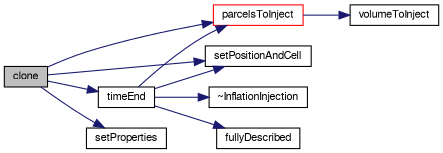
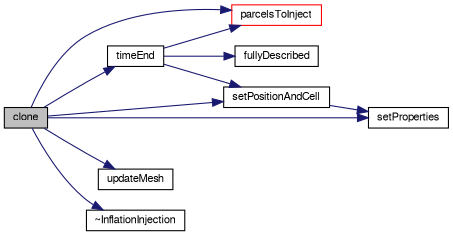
(394, 15) -> none
(176, 97) -> (58, 170)
none -> (344, 108)
none -> (136, 179)
